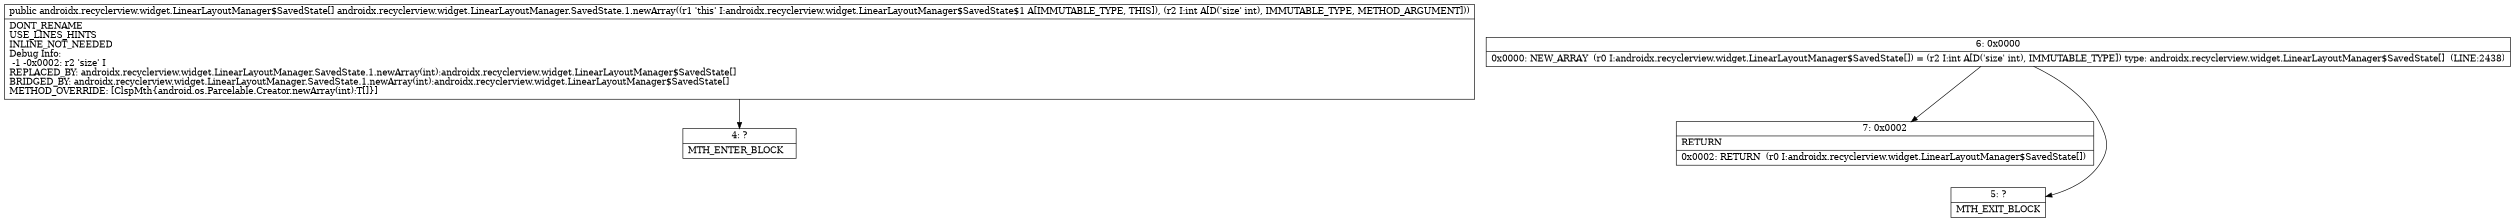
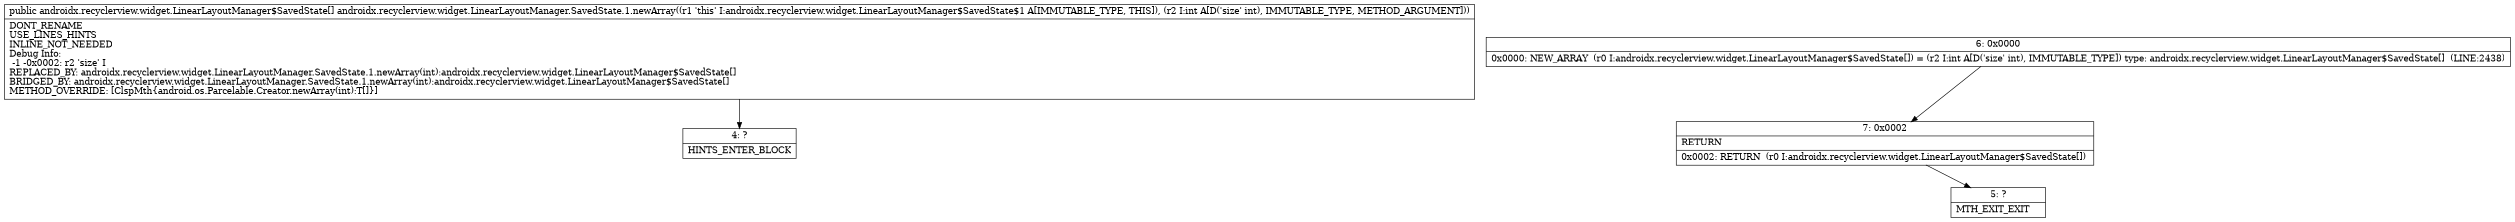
(2103, 129) -> (1945, 175)
(736, 151) -> (740, 151)
(1998, 210) -> (1993, 210)
